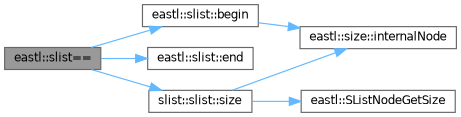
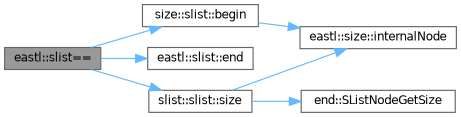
(200, 16) -> (200, 16)
(378, 101) -> (378, 101)
